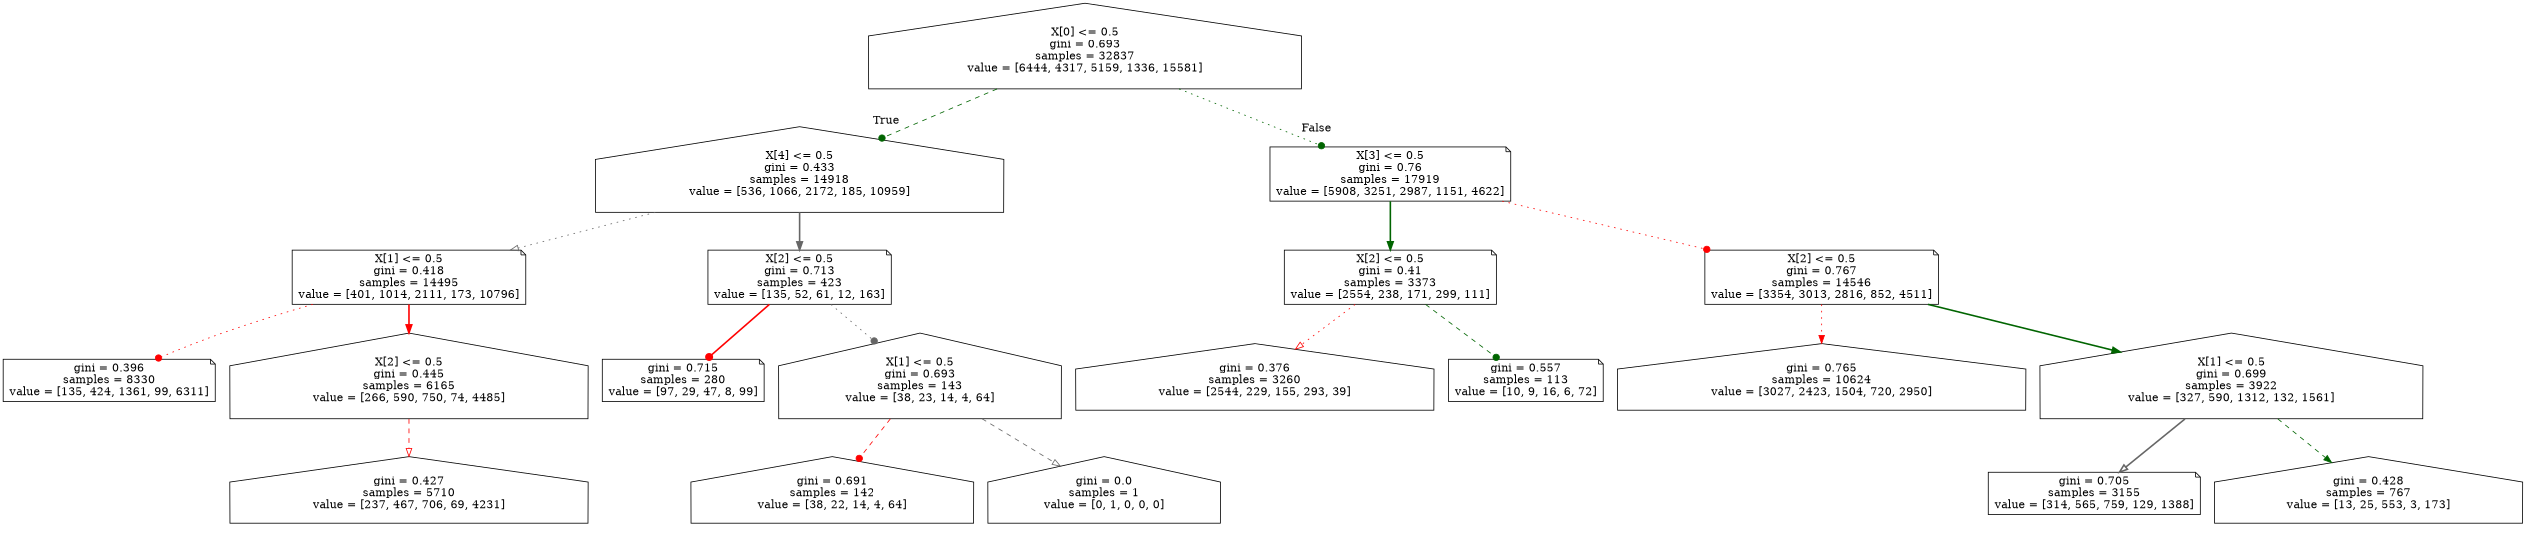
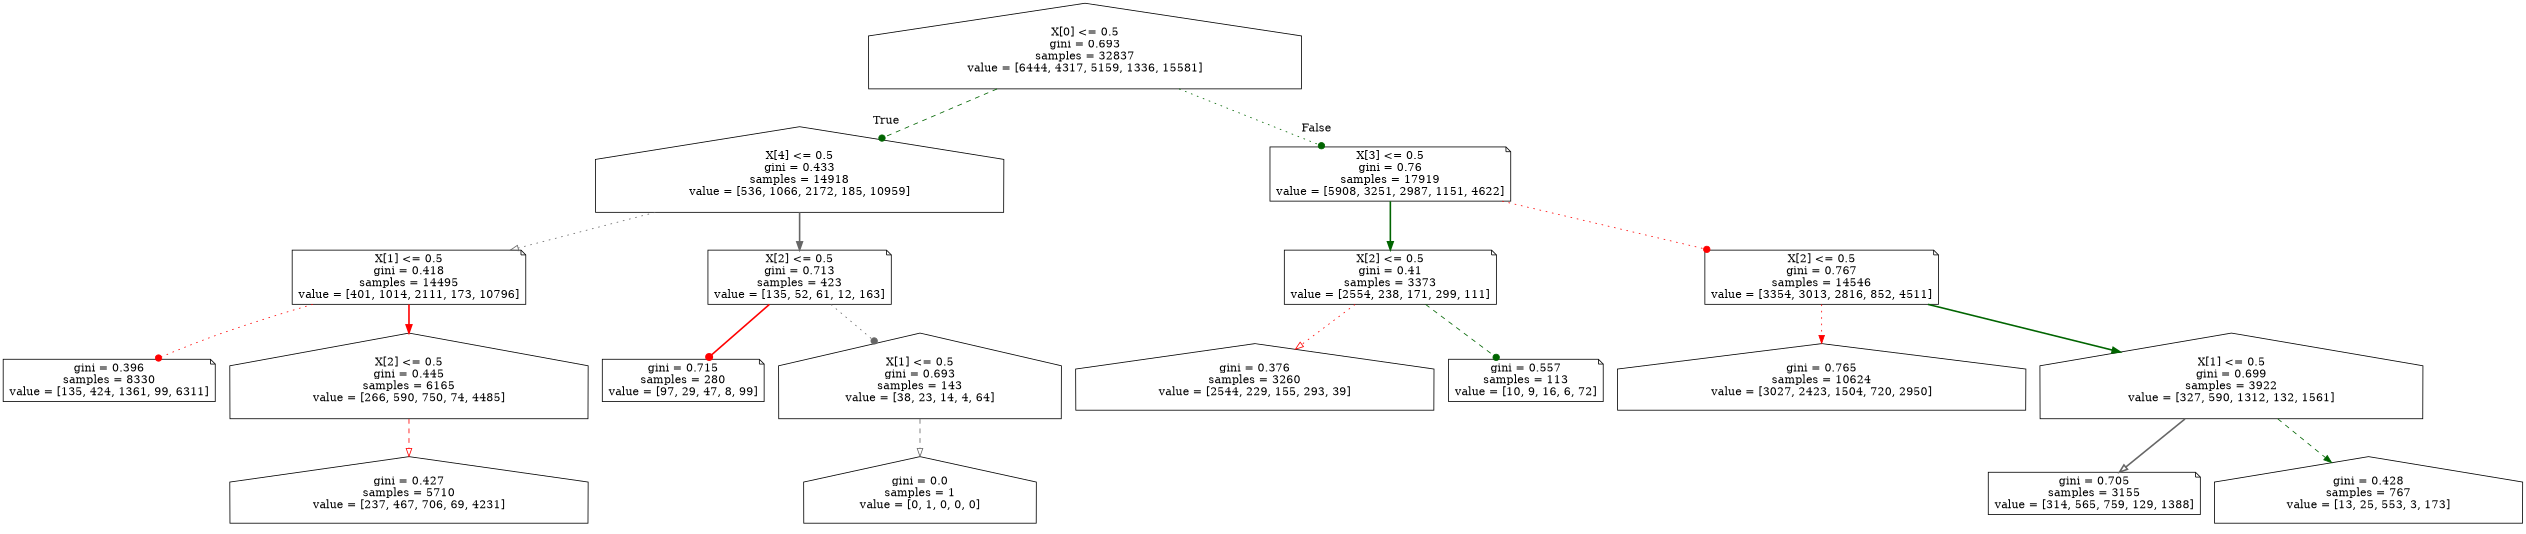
(832, 493) -> none
